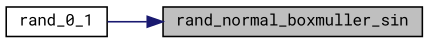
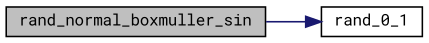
(127, 22) -> (286, 22)
